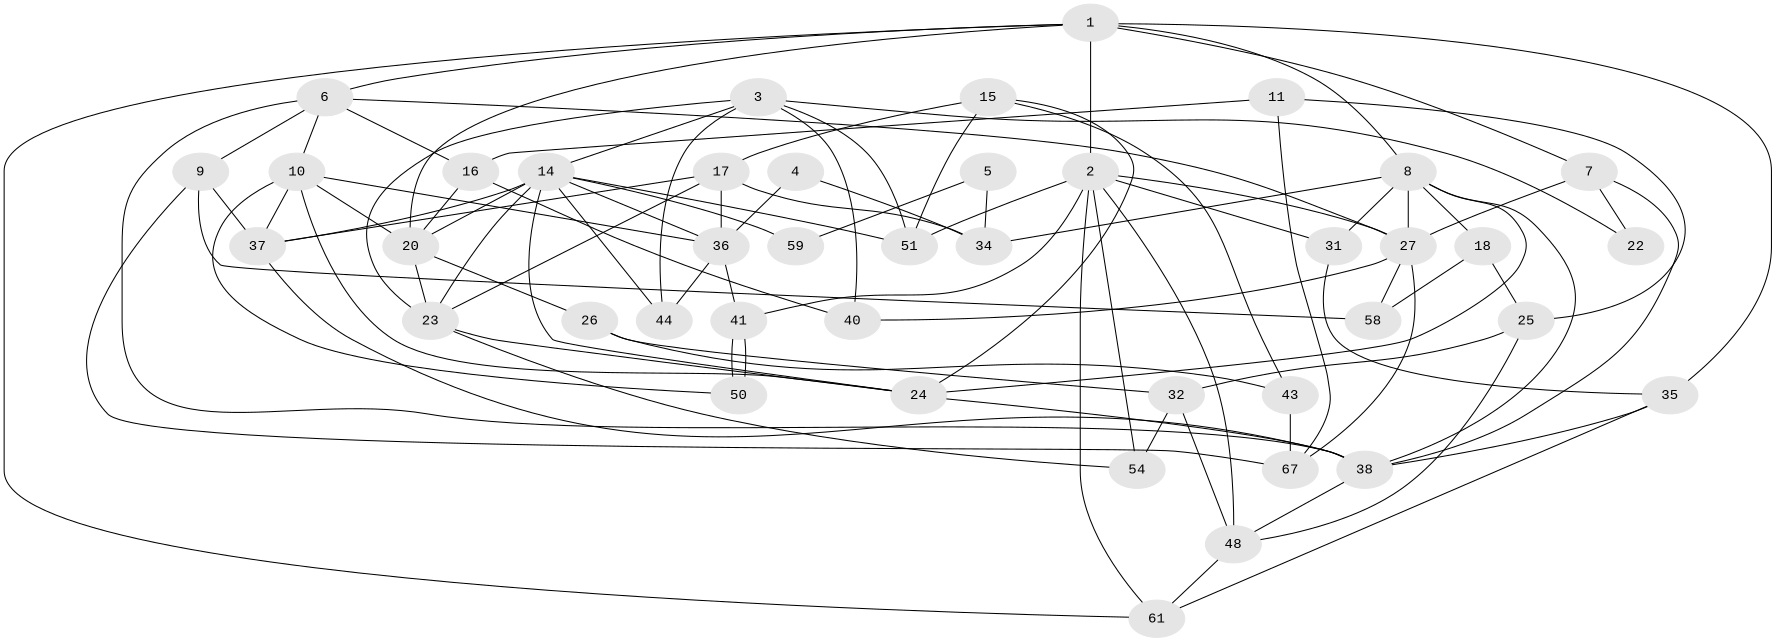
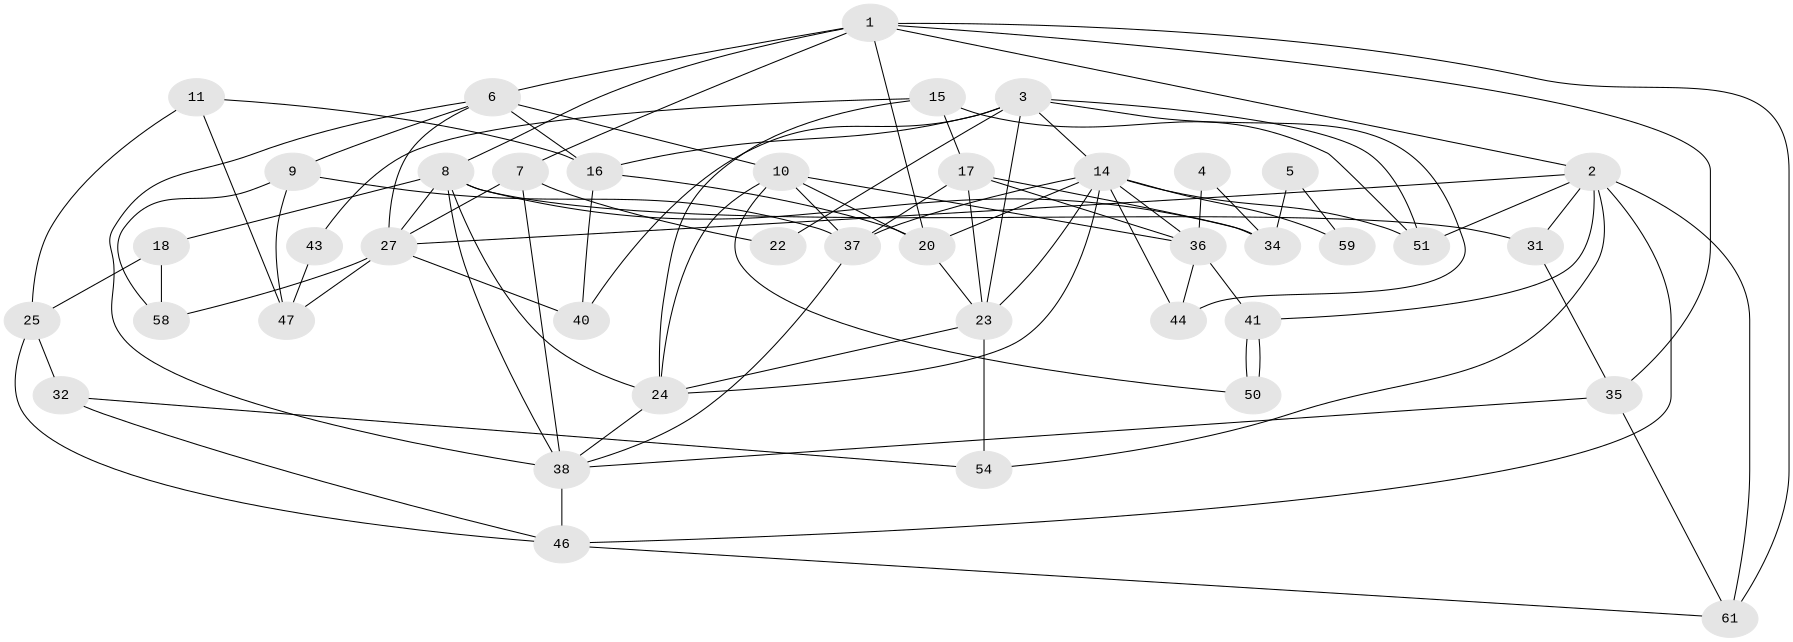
none -> (811, 139)
(590, 321) -> none
(1290, 470) -> (287, 321)
(1233, 544) -> (562, 544)
